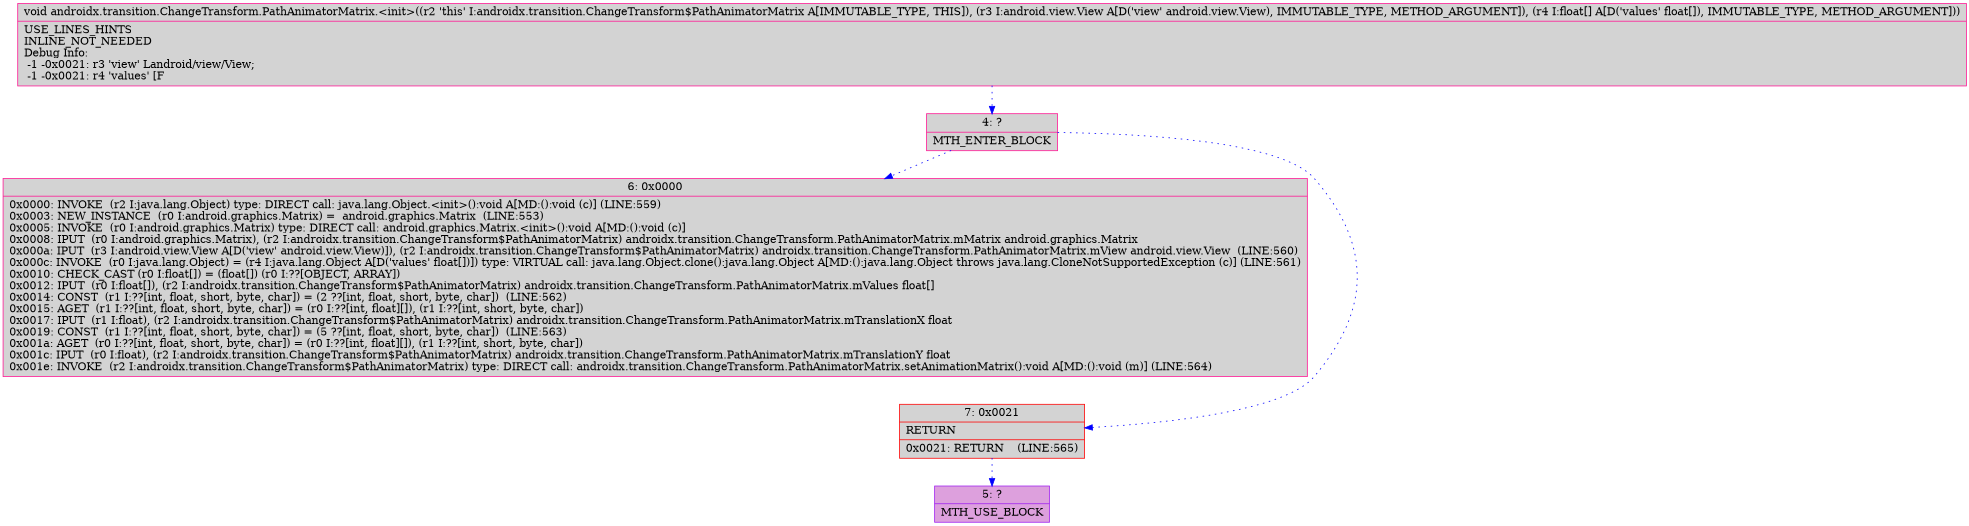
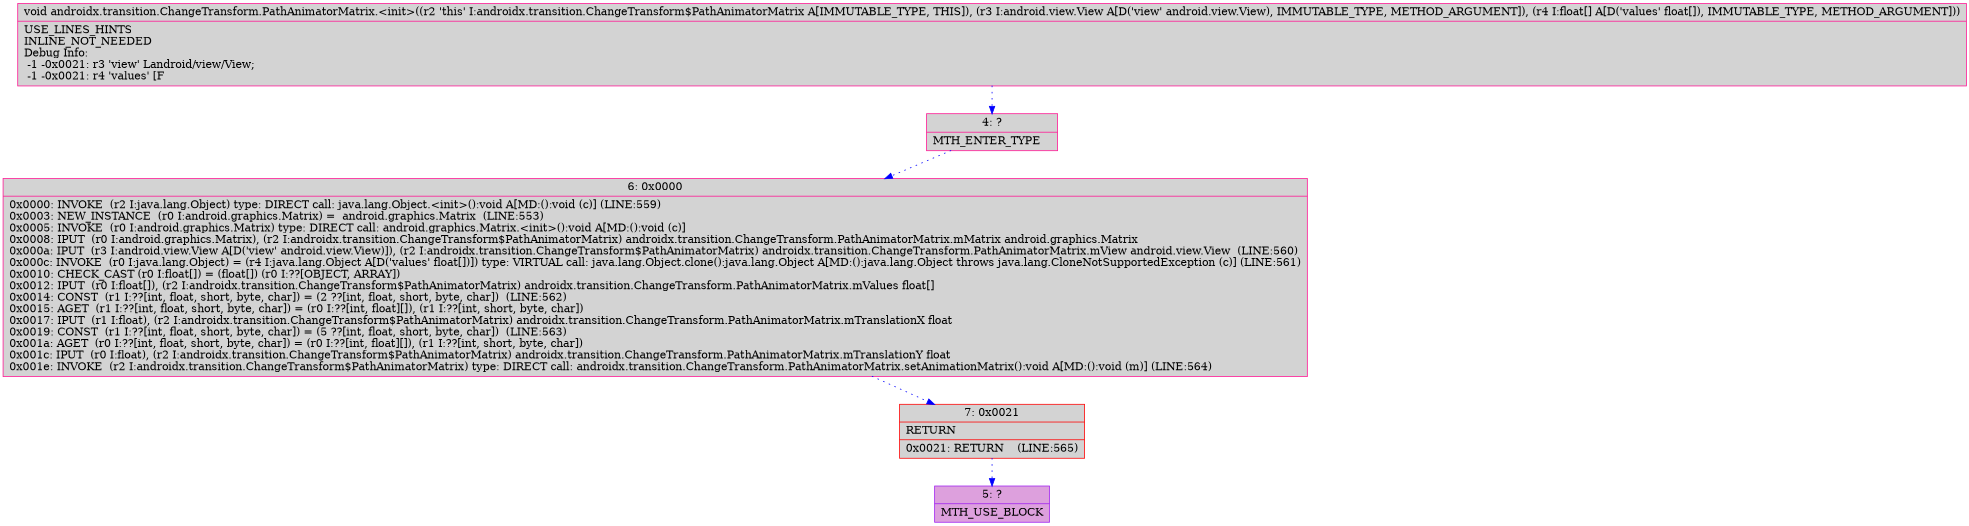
(992, 141) -> (987, 141)
(1355, 261) -> (900, 389)
